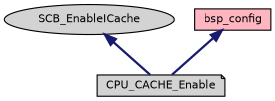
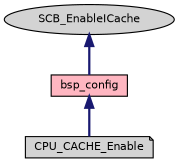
(132, 58) -> (89, 60)
